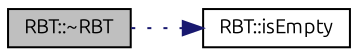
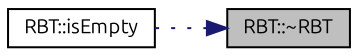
(157, 28) -> (181, 28)
